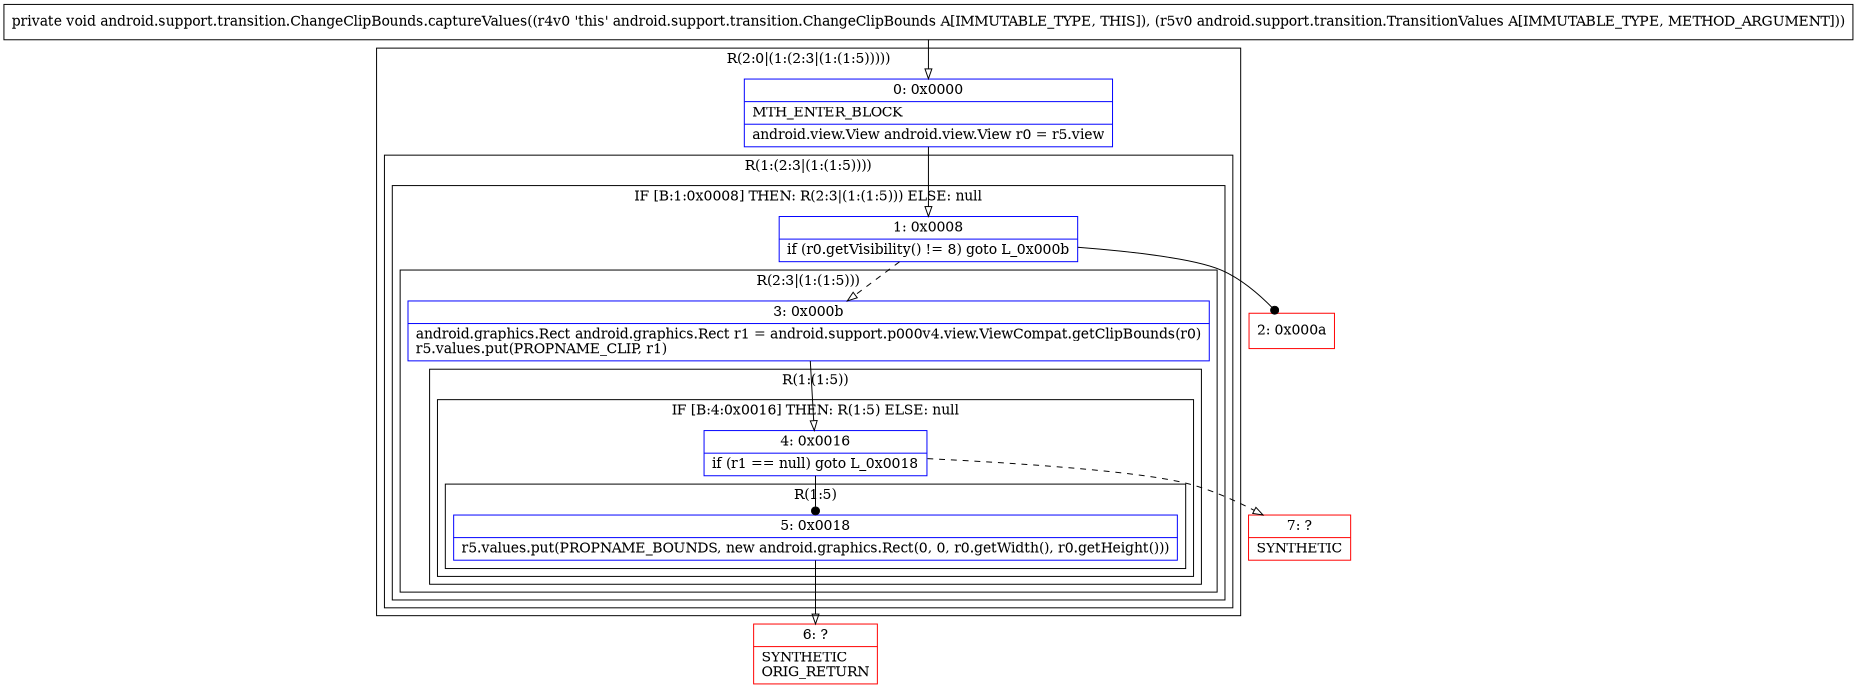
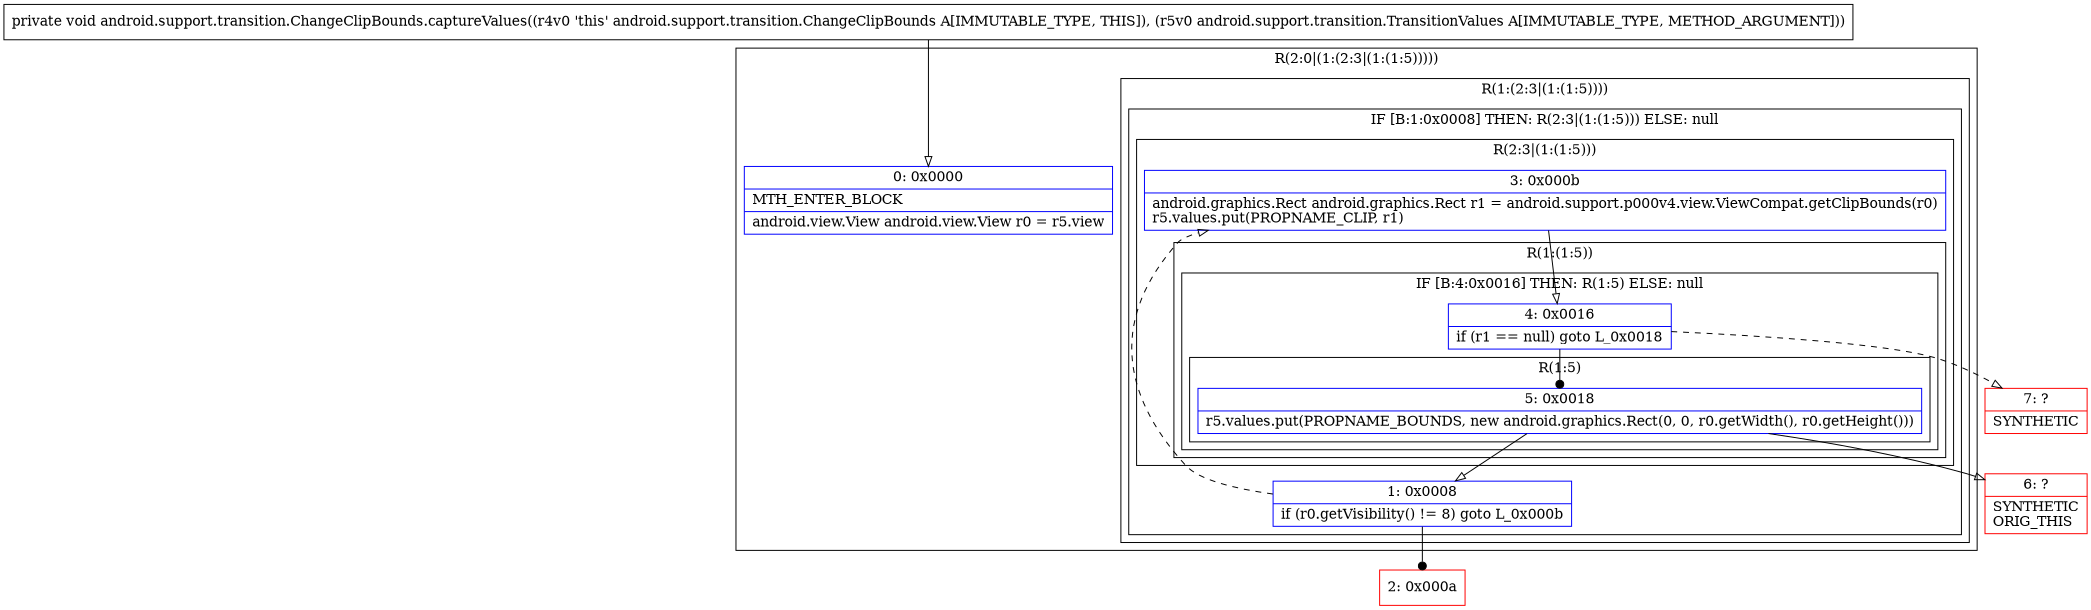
(928, 177) -> (1495, 454)
(816, 672) -> (2033, 522)
